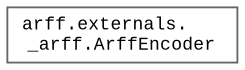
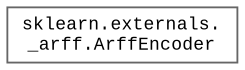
(122, 35) -> (122, 35)
